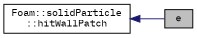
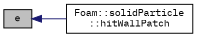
(152, 19) -> (54, 19)
